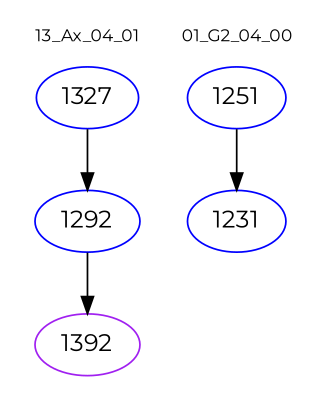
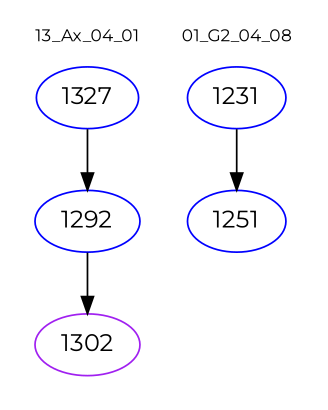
(238, 37) -> (238, 37)
(237, 151) -> (237, 151)
(87, 345) -> (87, 345)
